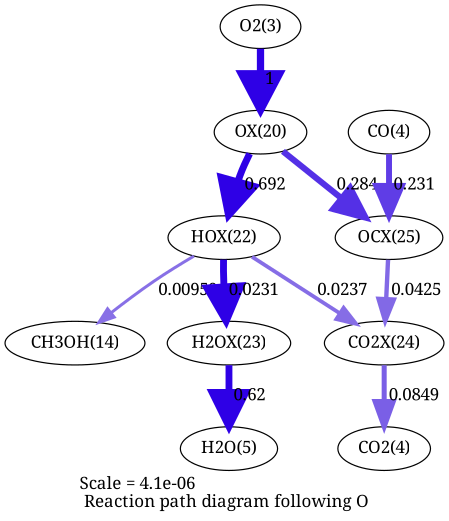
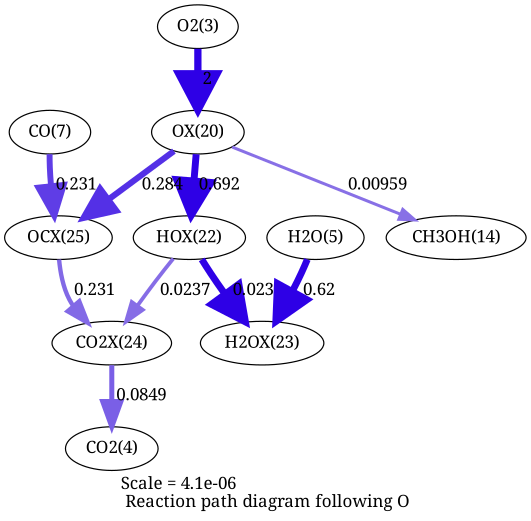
(268, 79) -> (205, 79)
(389, 132) -> (50, 132)
(151, 283) -> (316, 181)
(414, 290) -> (92, 290)
(229, 379) -> (300, 275)
